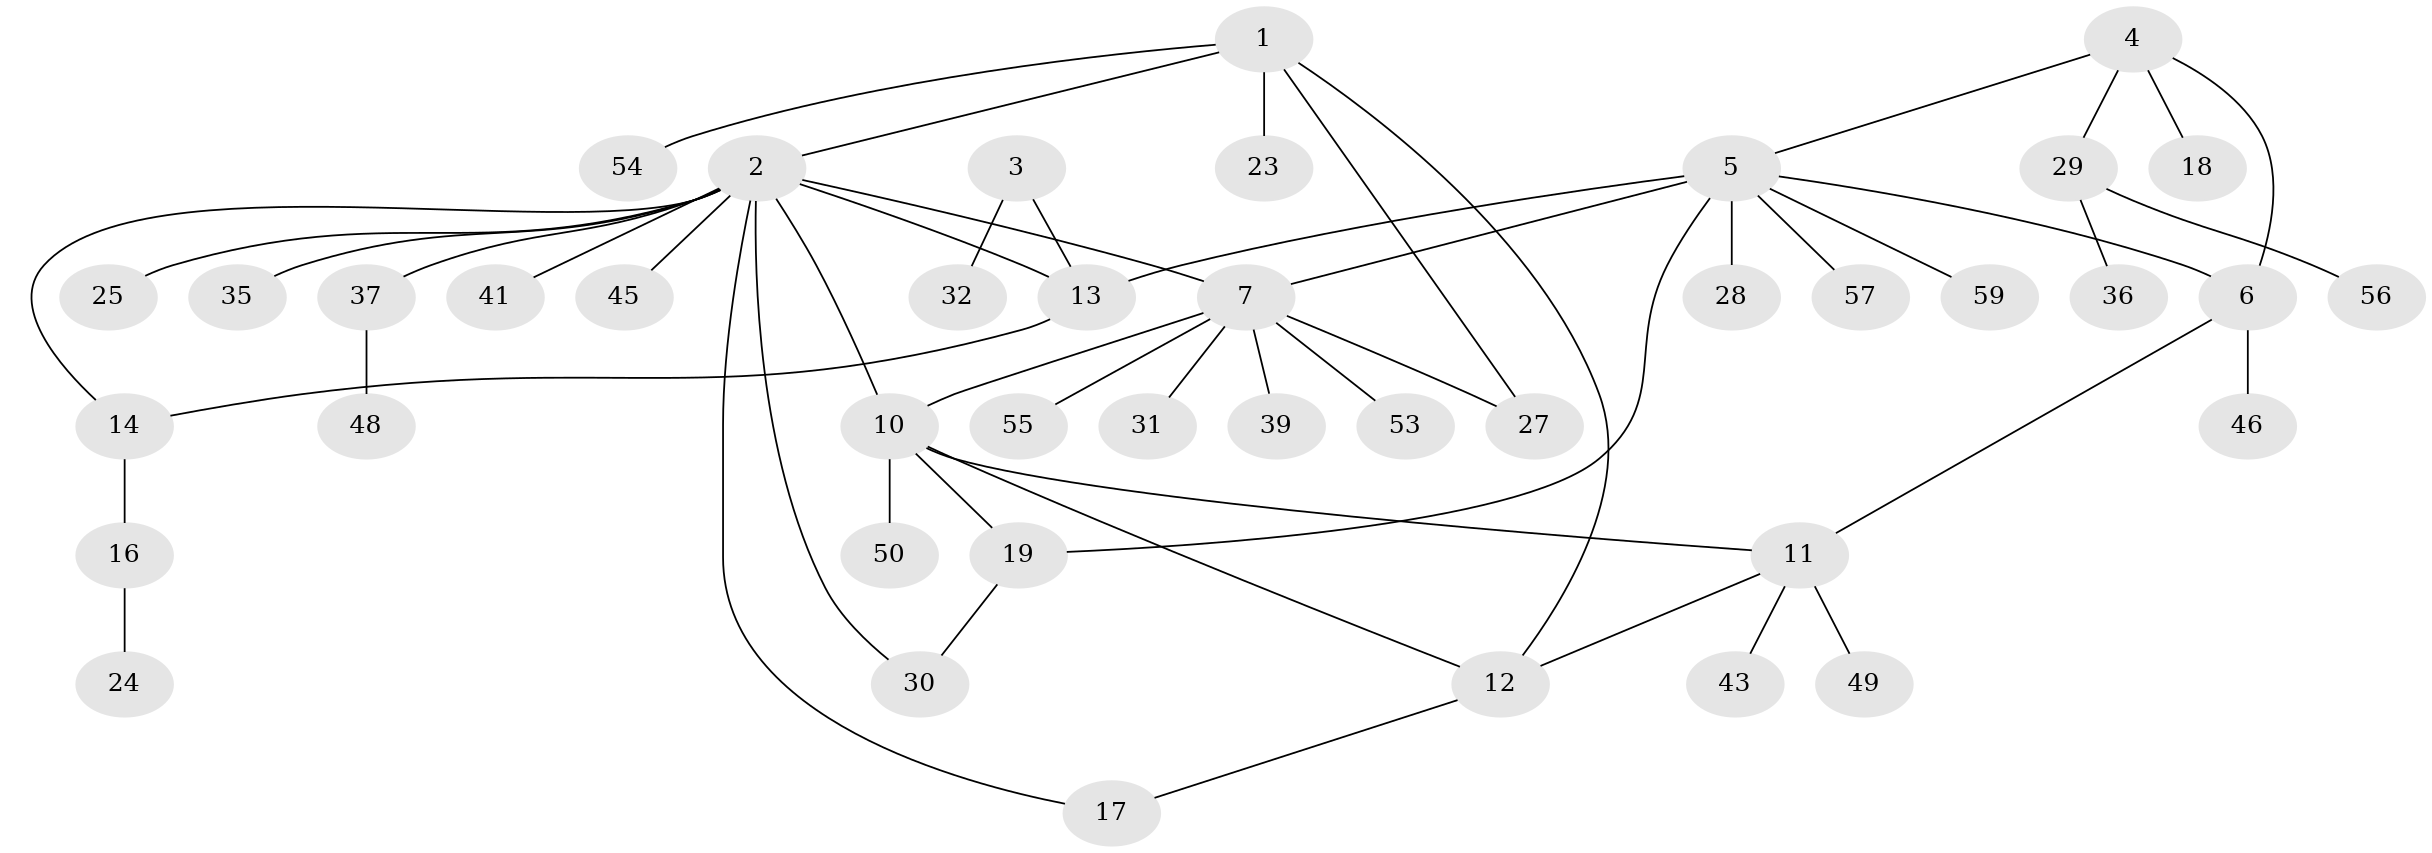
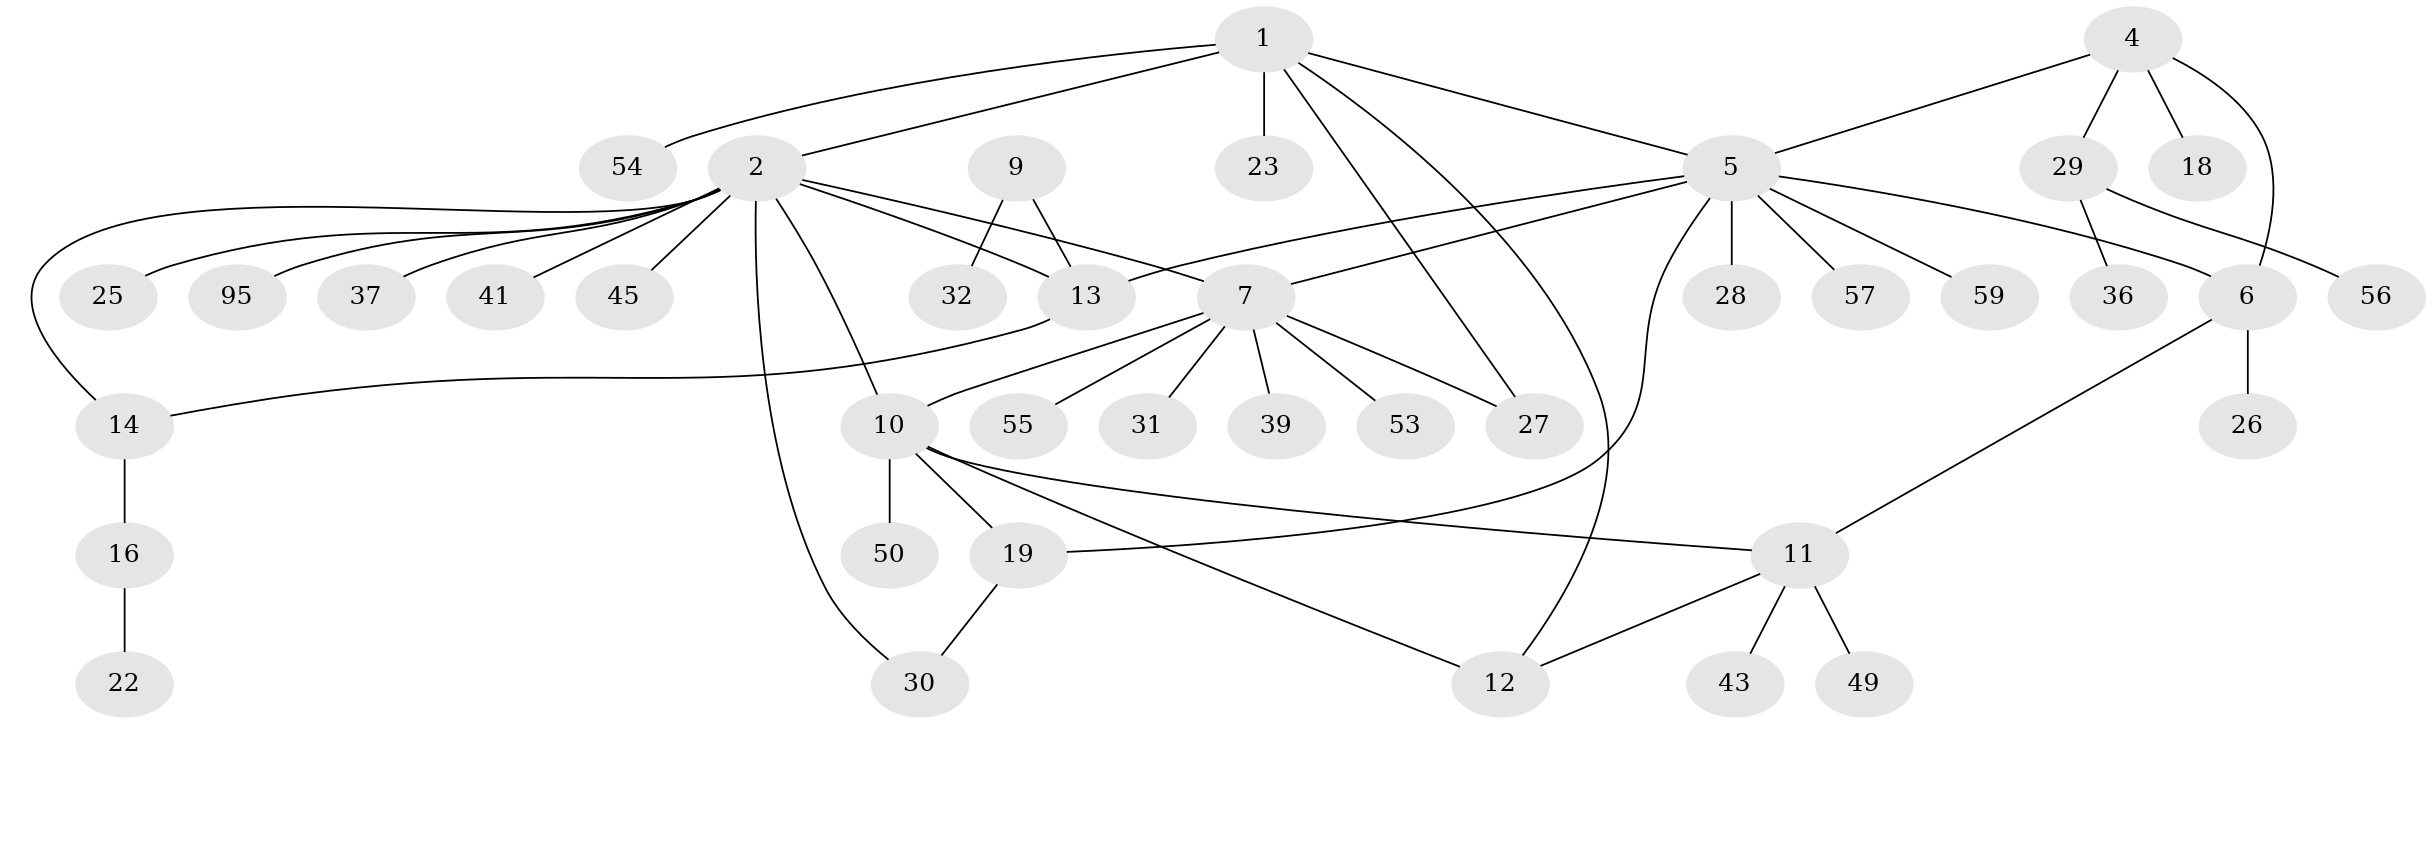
none -> (1498, 104)
(1017, 168) -> (1017, 168)
(238, 297) -> (238, 297)
(367, 426) -> none
(2248, 426) -> (2248, 426)
(125, 684) -> (125, 684)
(1112, 813) -> none
